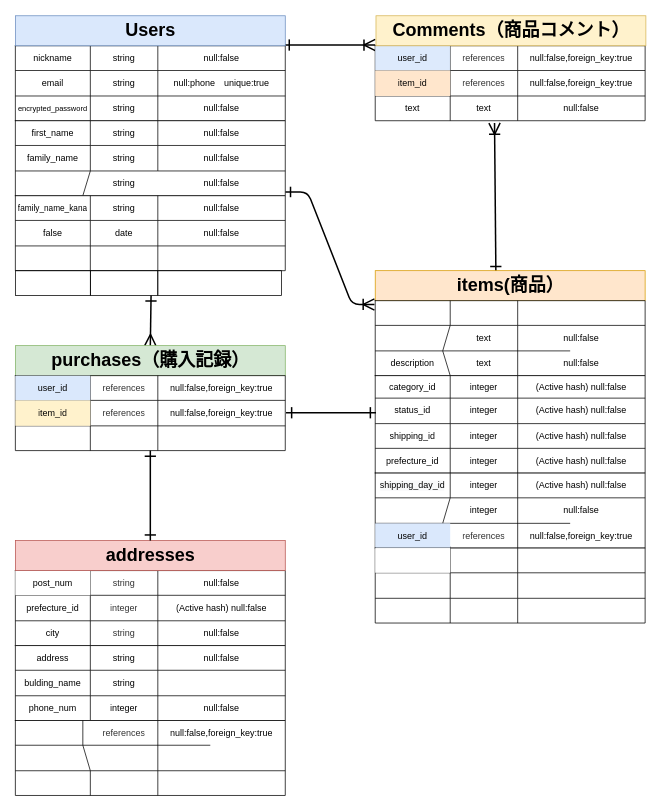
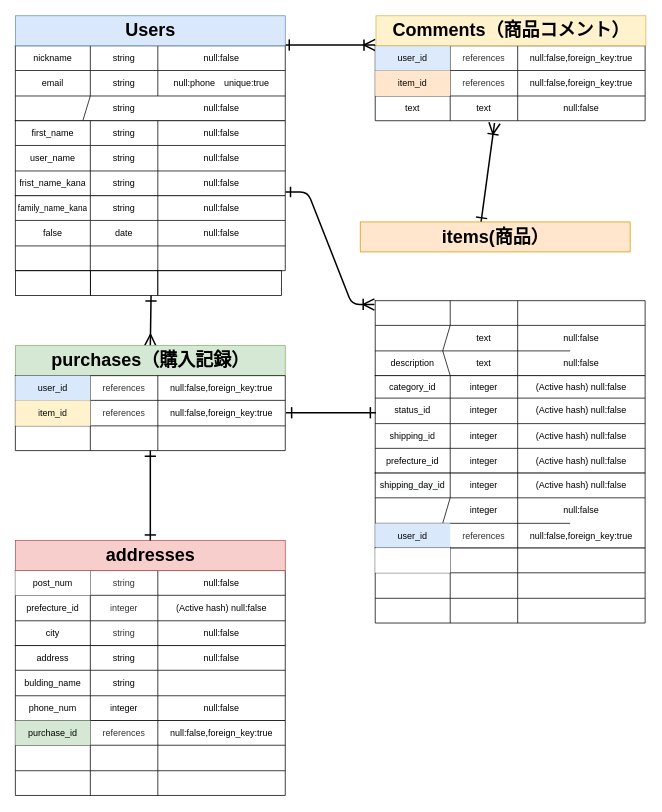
(53, 108) -> none
(53, 158) -> (53, 158)
none -> (53, 183)
(510, 285) -> (495, 237)
none -> (53, 733)
